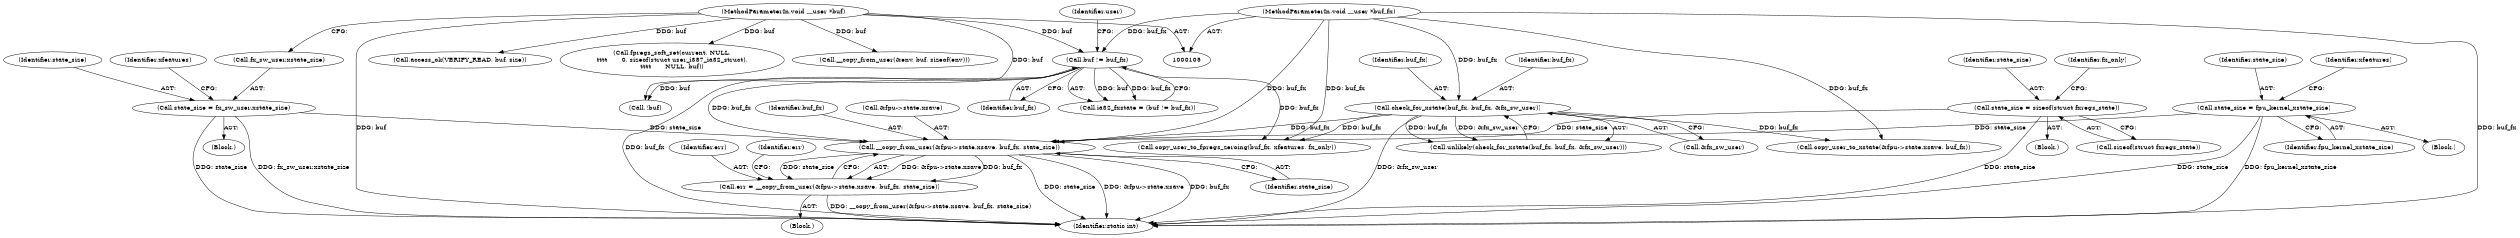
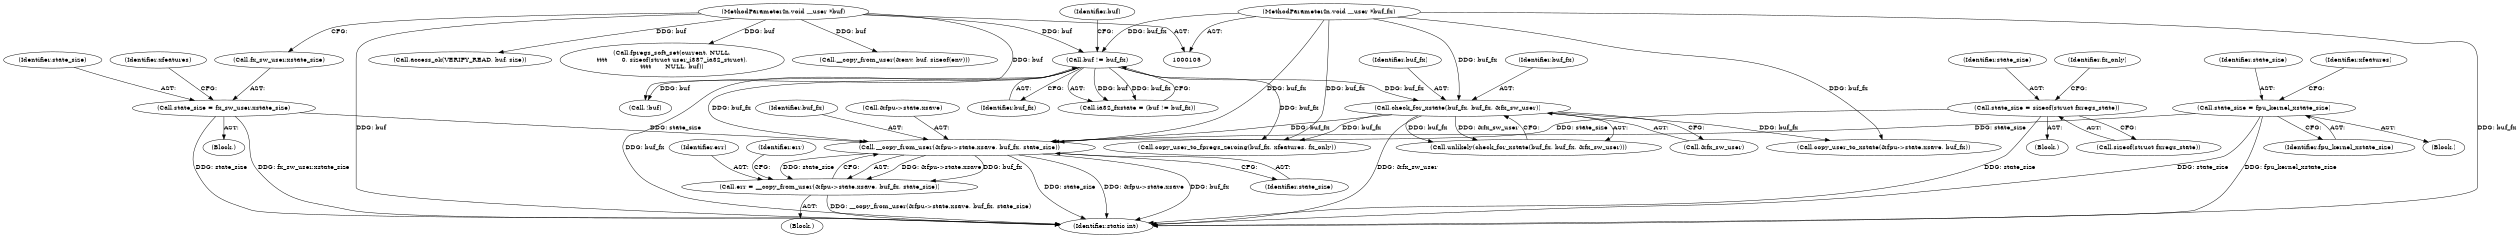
(1097, 12) -> (1097, 12)
none -> (1267, 80)
